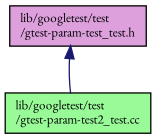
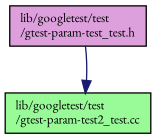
(69, 76) -> (87, 63)
